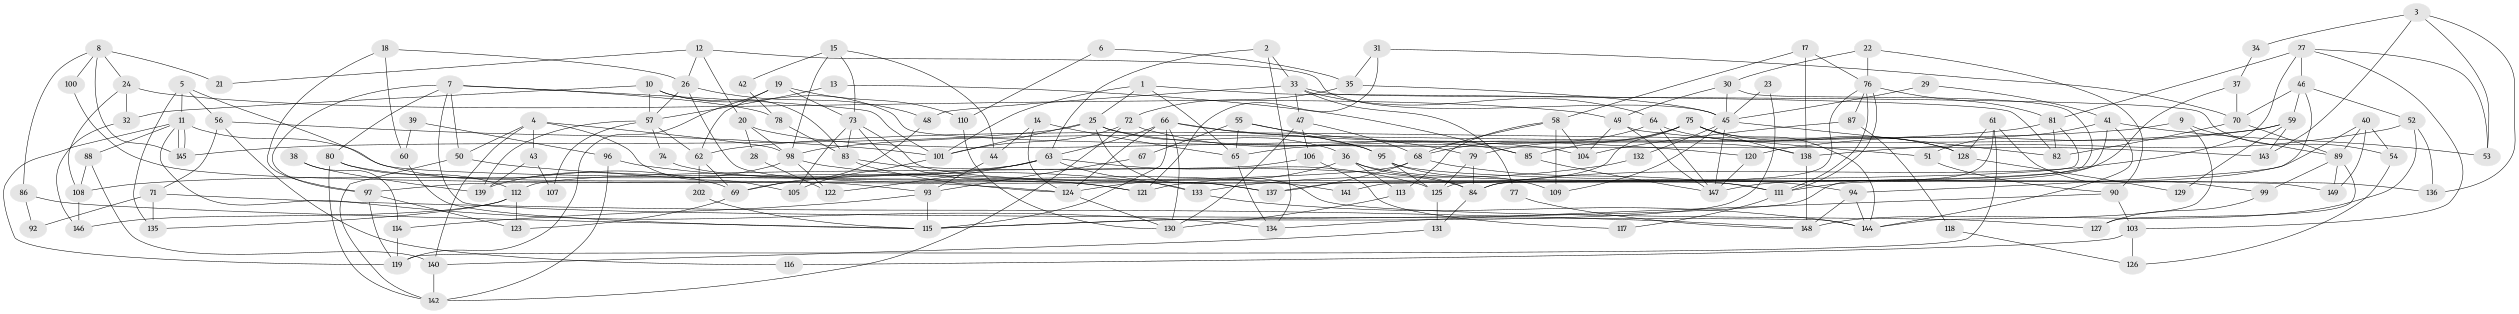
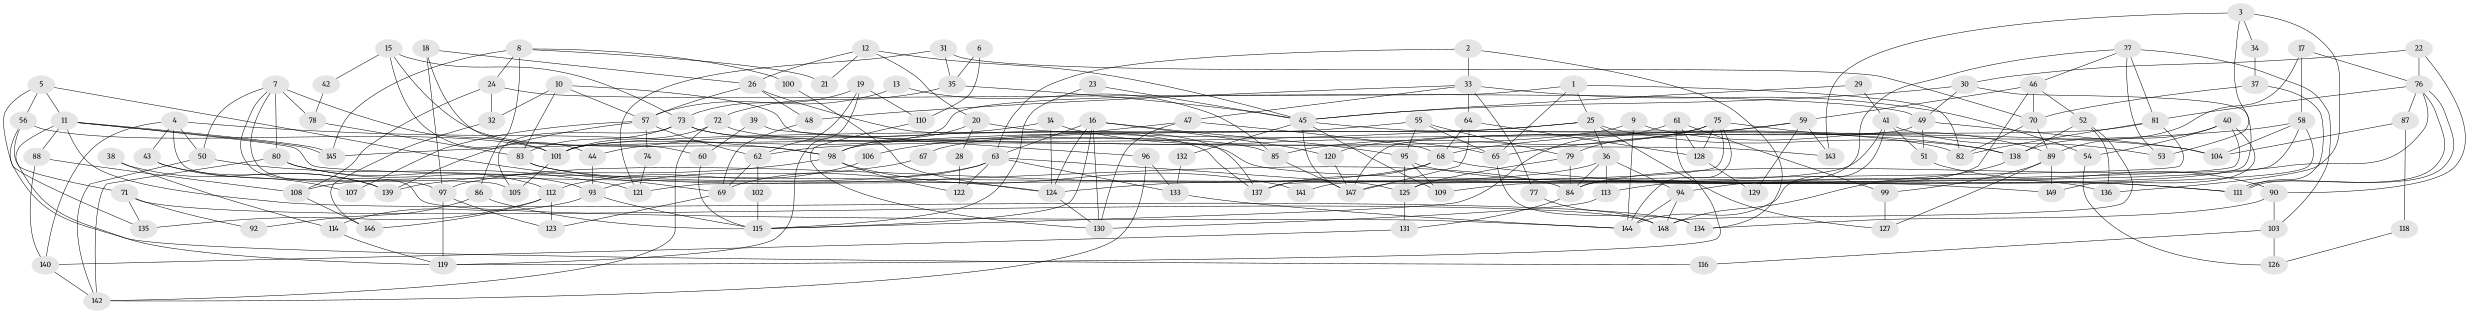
(1165, 121) -> (1093, 121)
(699, 193) -> (758, 193)
(1622, 229) -> none
